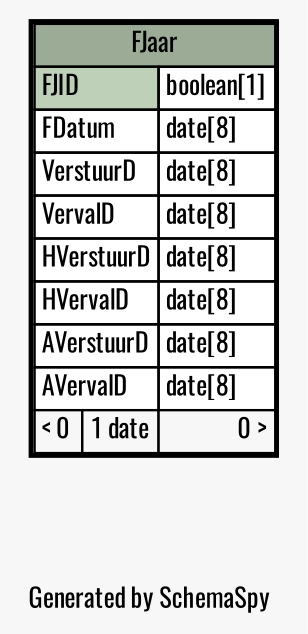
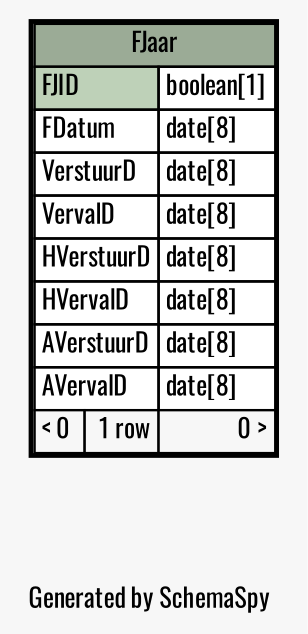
(122, 430) -> (125, 430)
